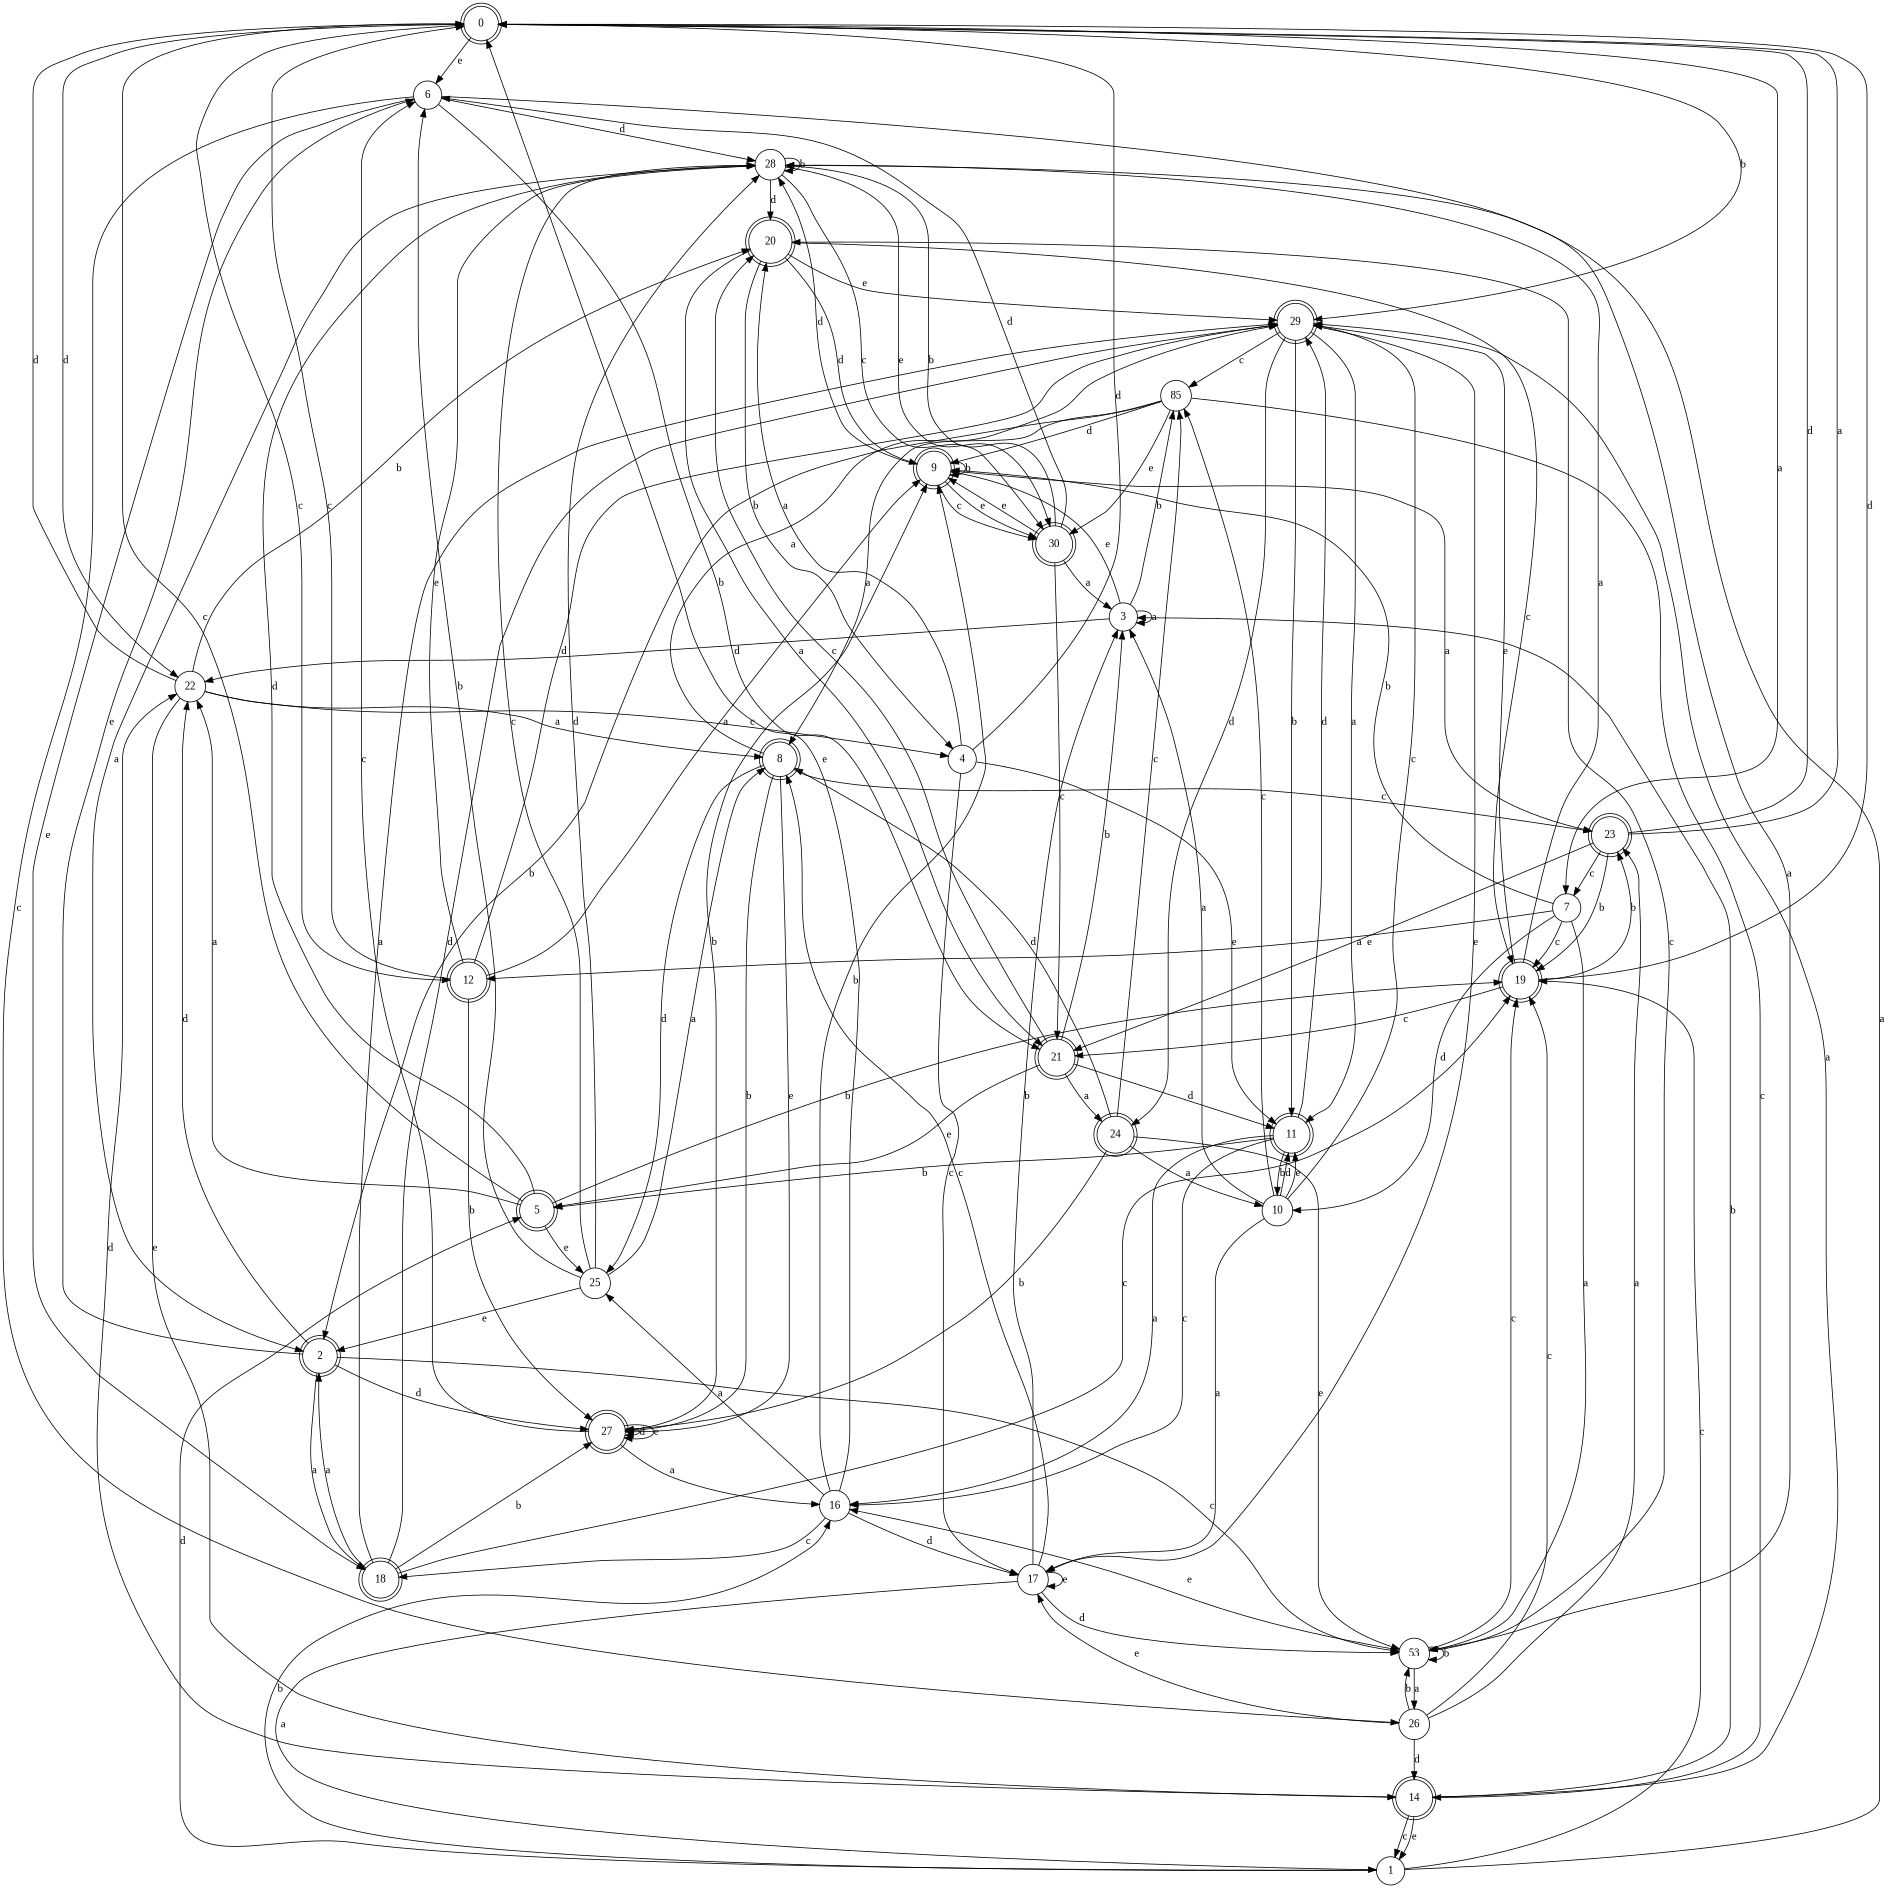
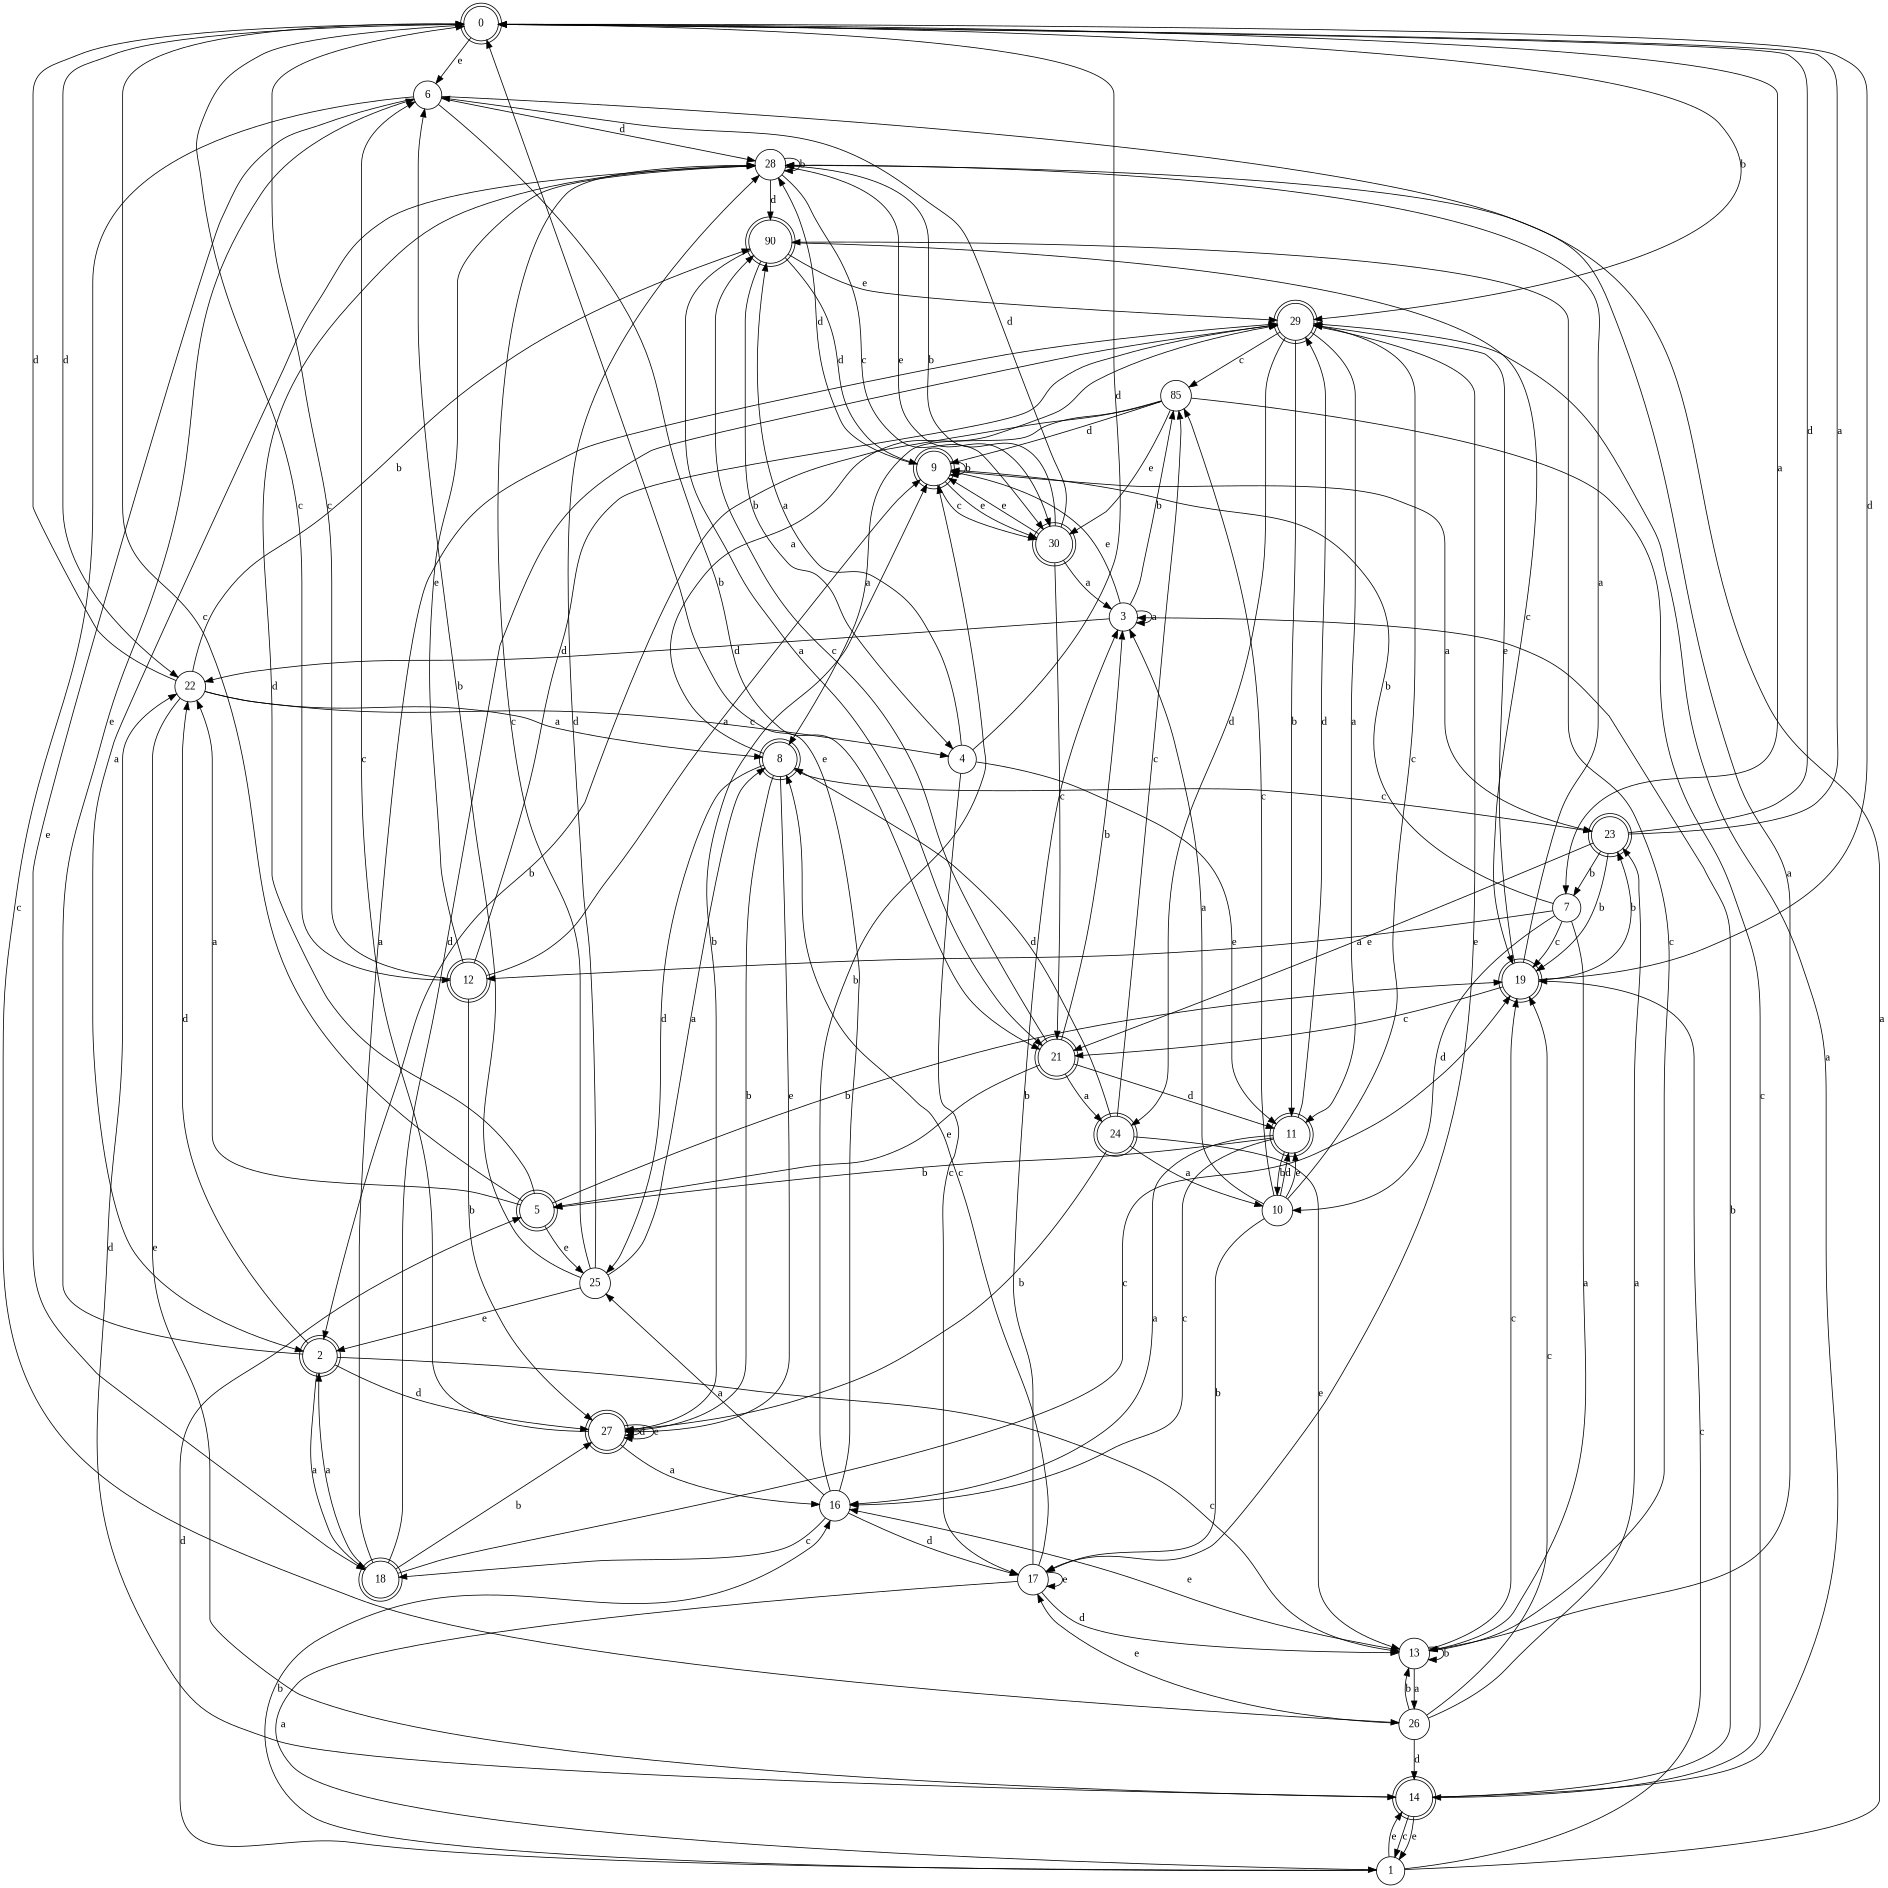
(770, 242) -> (770, 242)
(1592, 874) -> (1592, 874)
(1218, 1393) -> (1218, 1393)
(1414, 1654) -> (1414, 1654)
none -> (1390, 1837)
